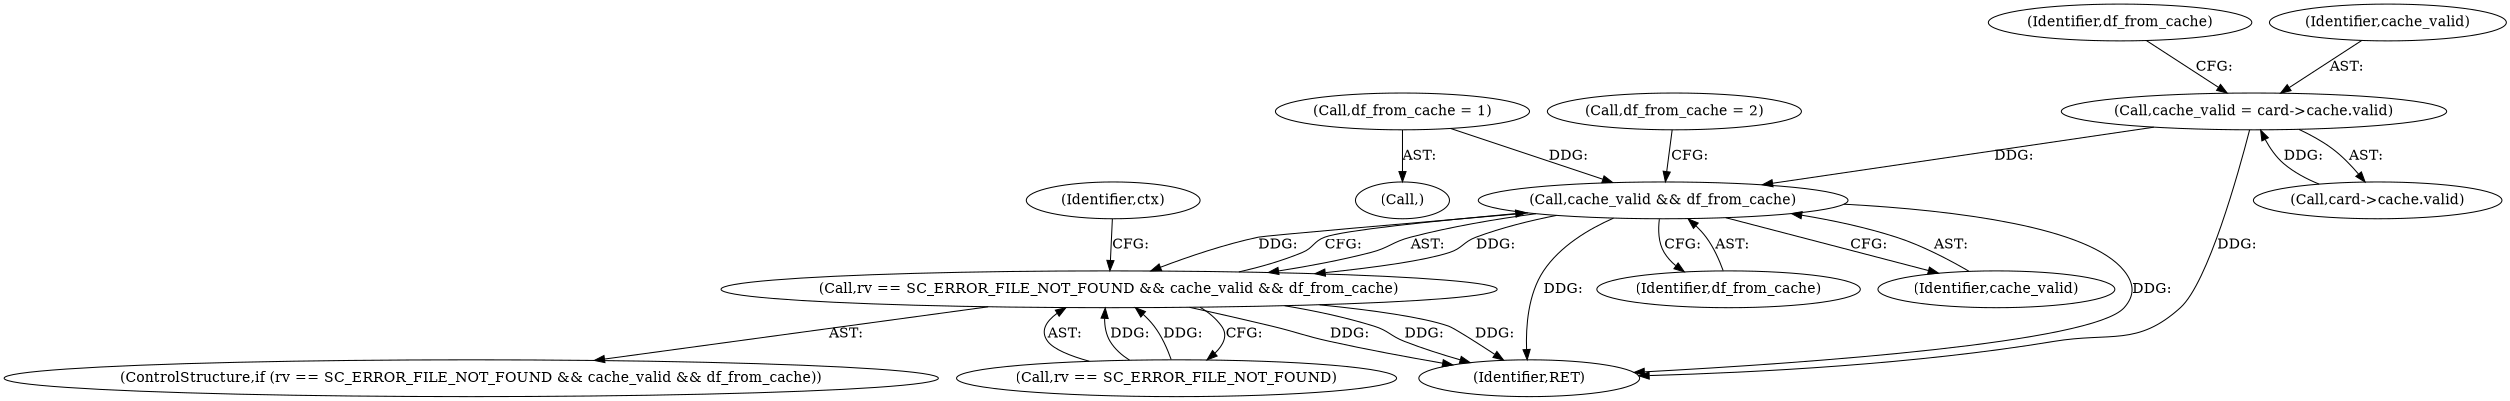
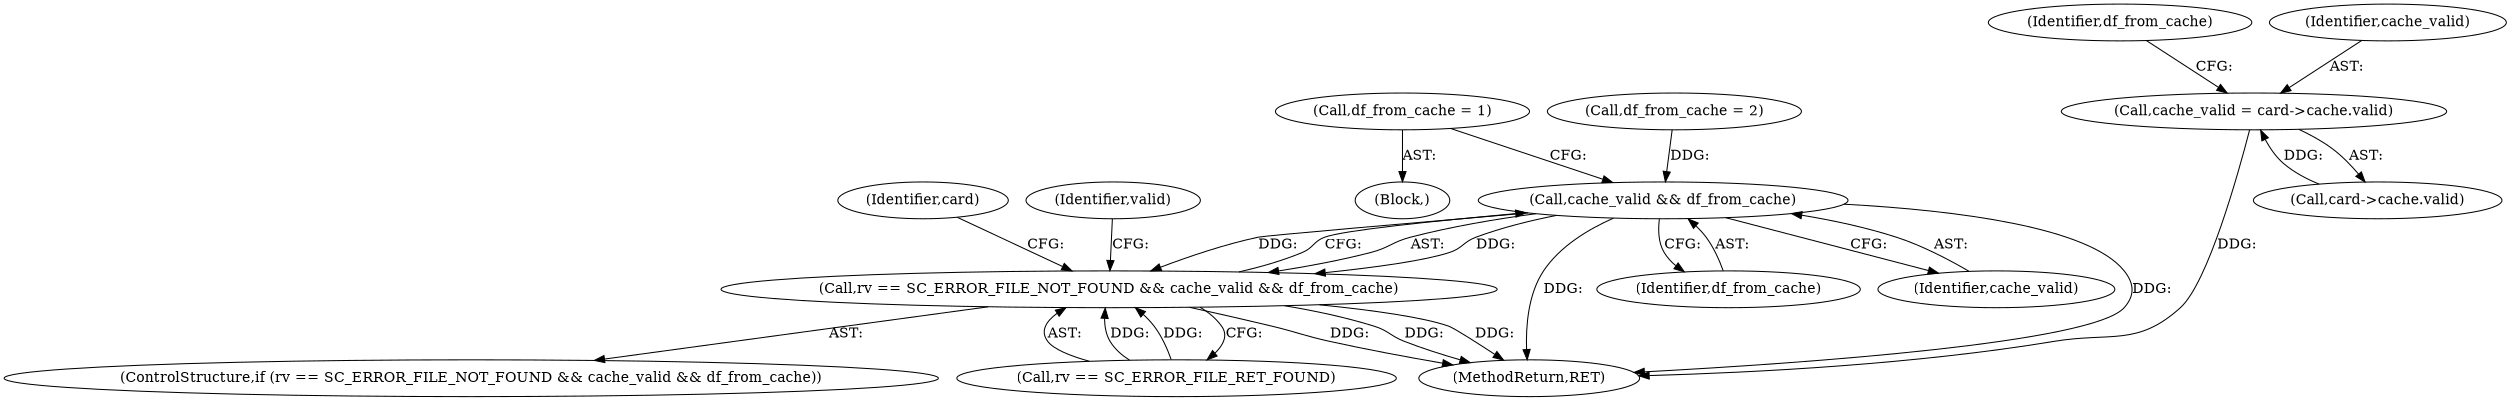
(1963, 155) -> none
(1571, 156) -> (1571, 156)
(1692, 156) -> (1692, 156)
none -> (923, 200)
(1113, 200) -> (1113, 200)
(1402, 200) -> (1402, 200)
(1177, 378) -> (1177, 378)
(1529, 378) -> (1529, 378)
